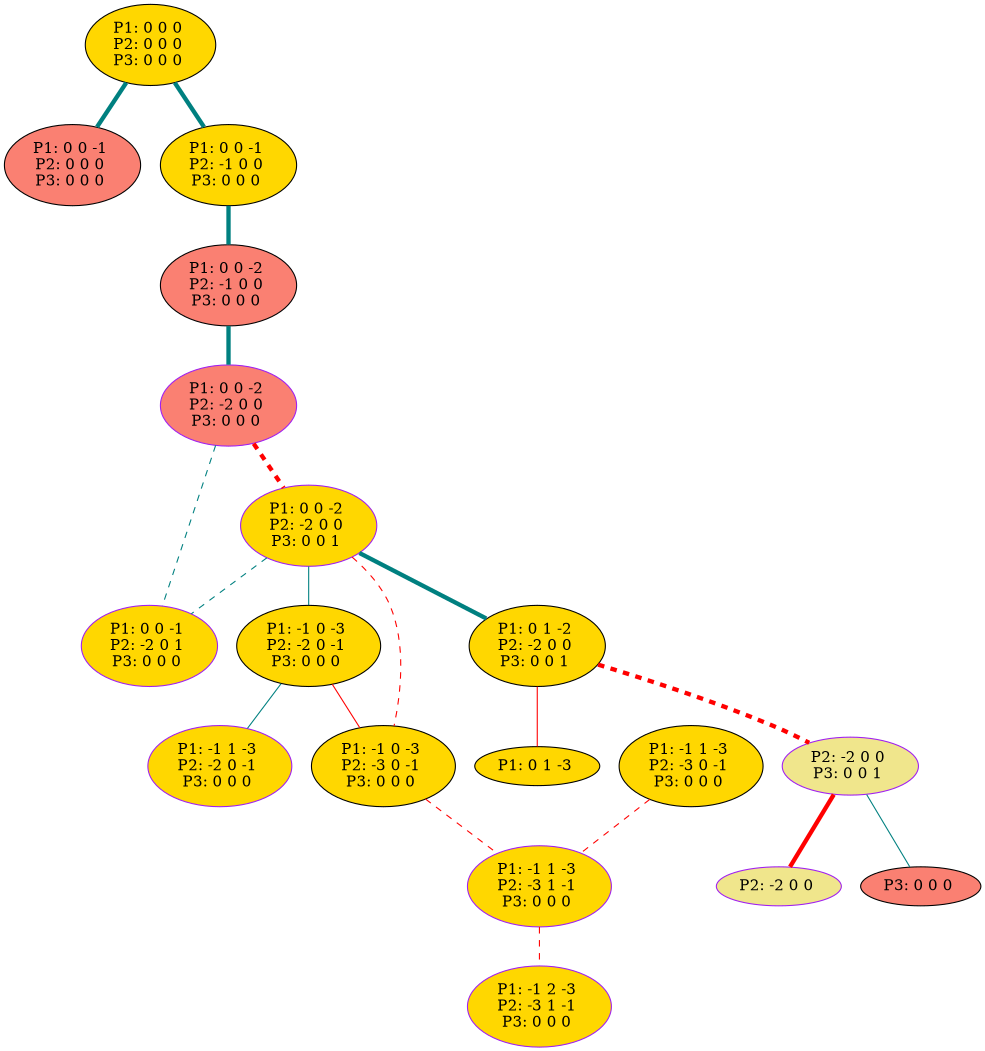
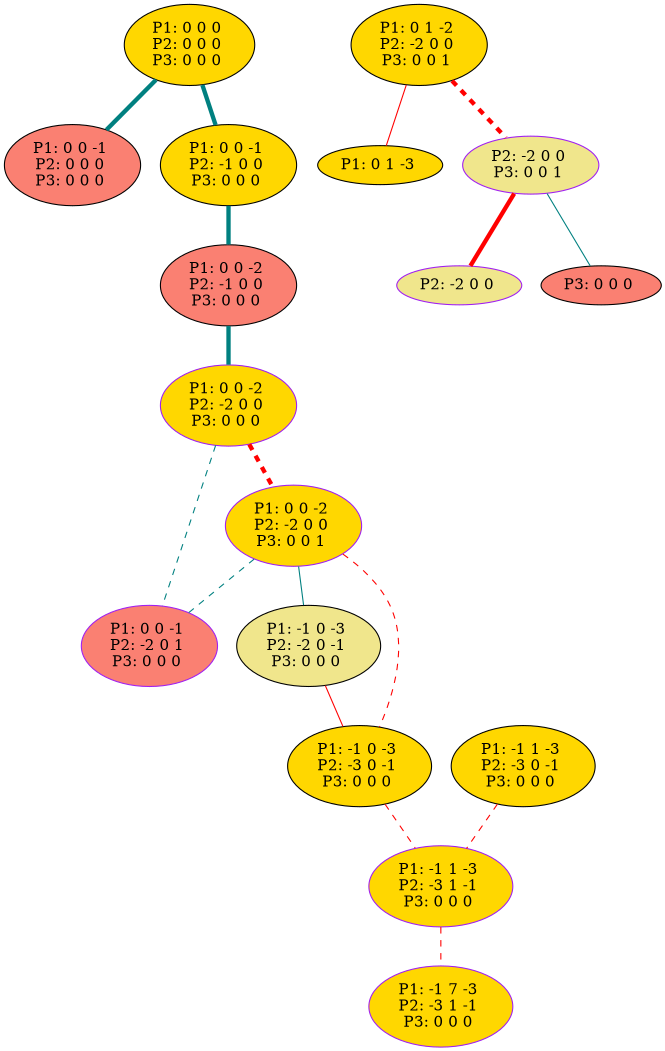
(229, 406) -> (229, 406)
(423, 586) -> none
(149, 646) -> (149, 646)
(309, 646) -> (309, 646)
(220, 766) -> none
(539, 1007) -> (441, 1007)
